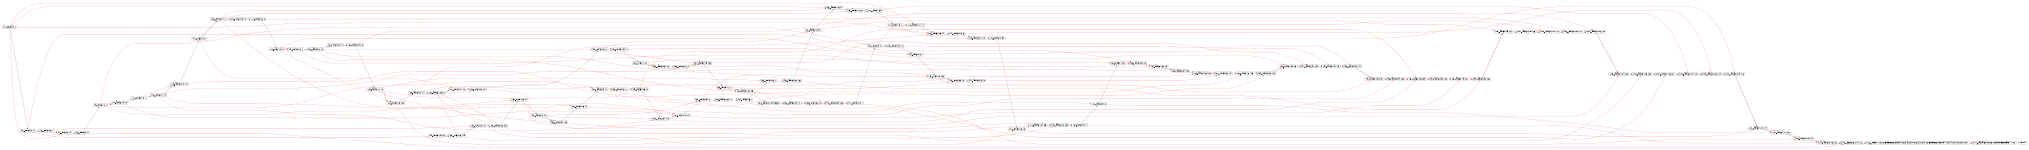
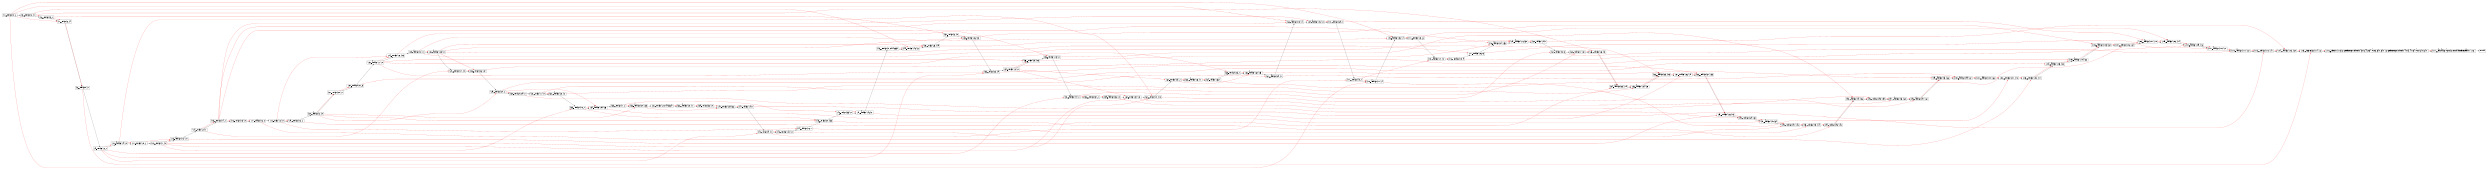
none -> (888, 49)
(1045, 109) -> (1514, 105)
